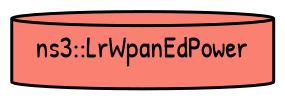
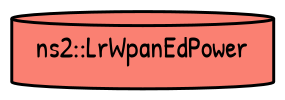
(143, 50) -> (143, 50)
